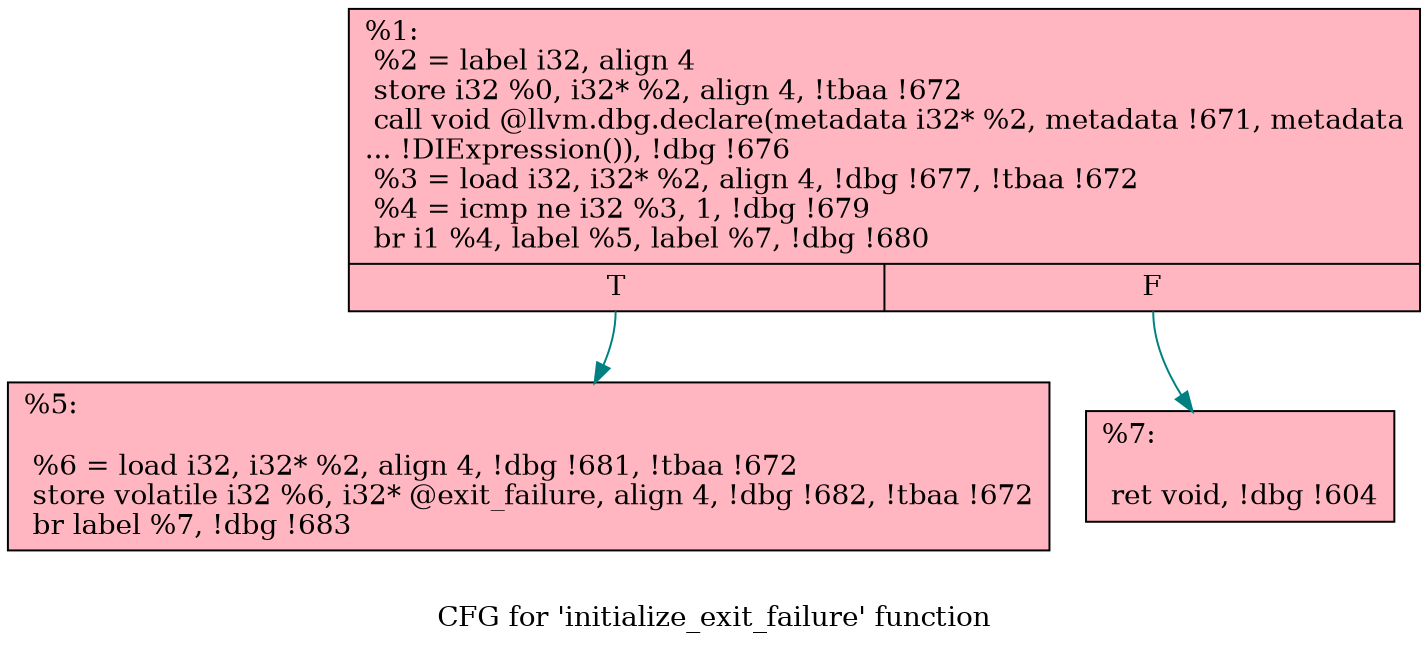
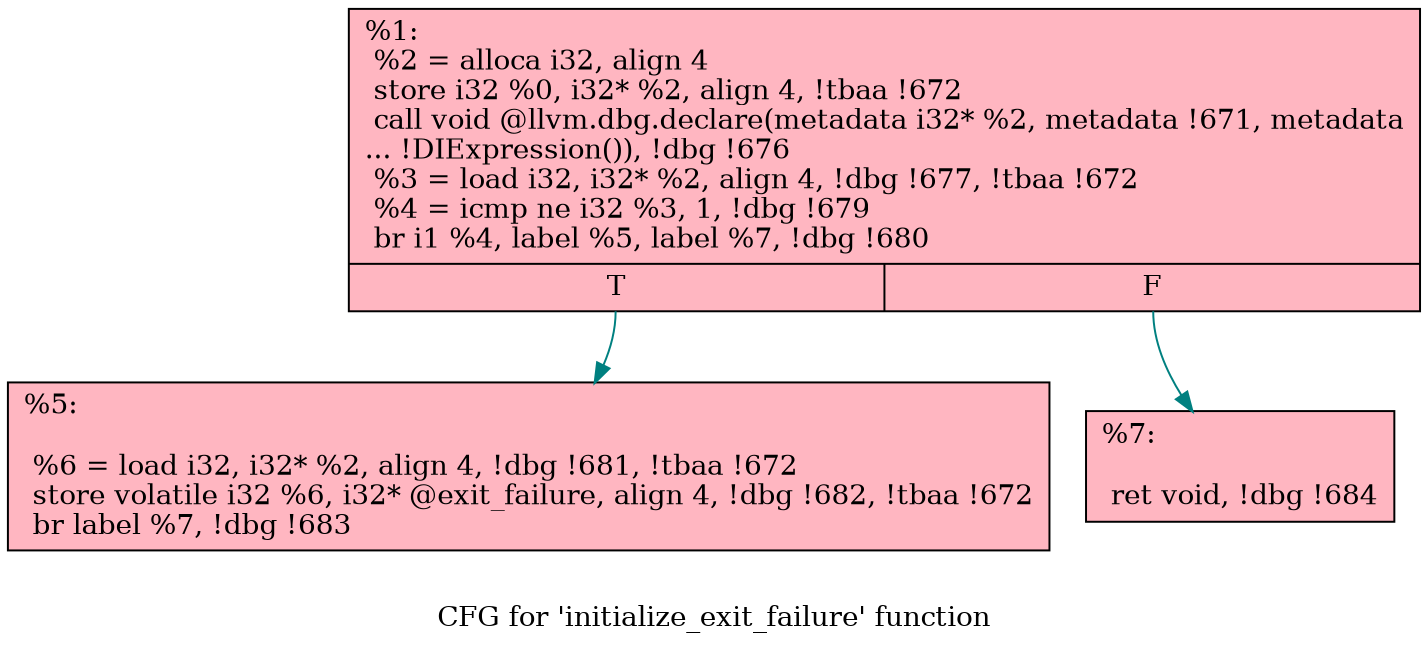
(531, 61) -> (538, 61)
(1240, 496) -> (1240, 496)
